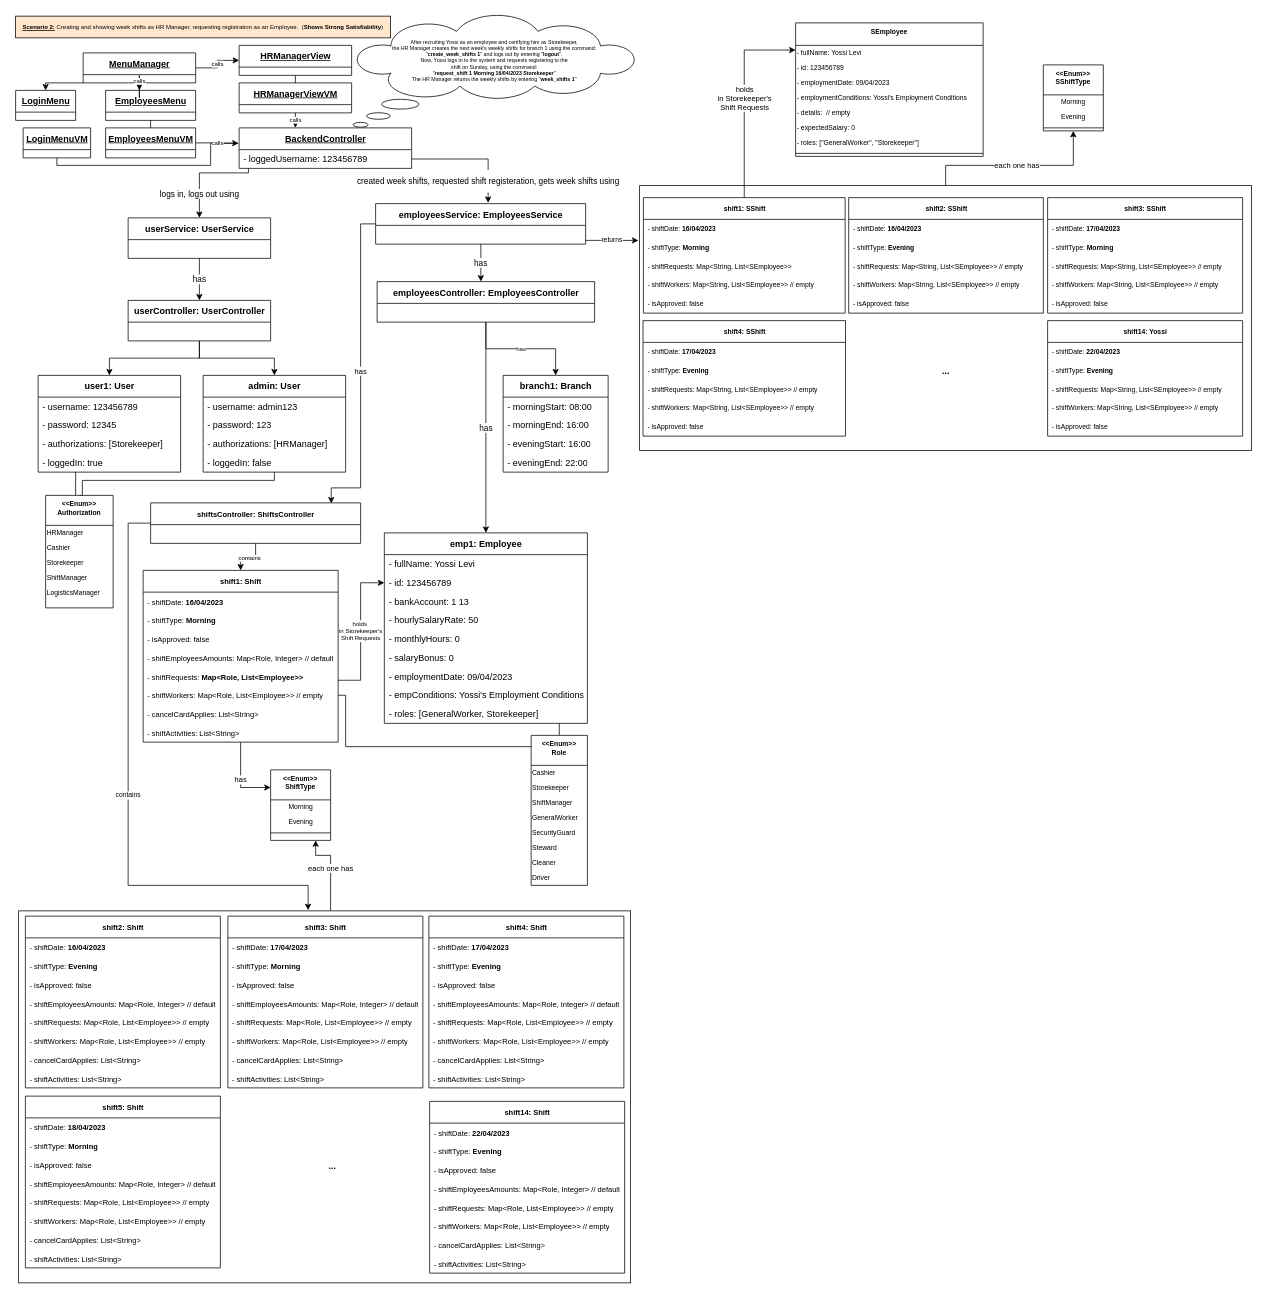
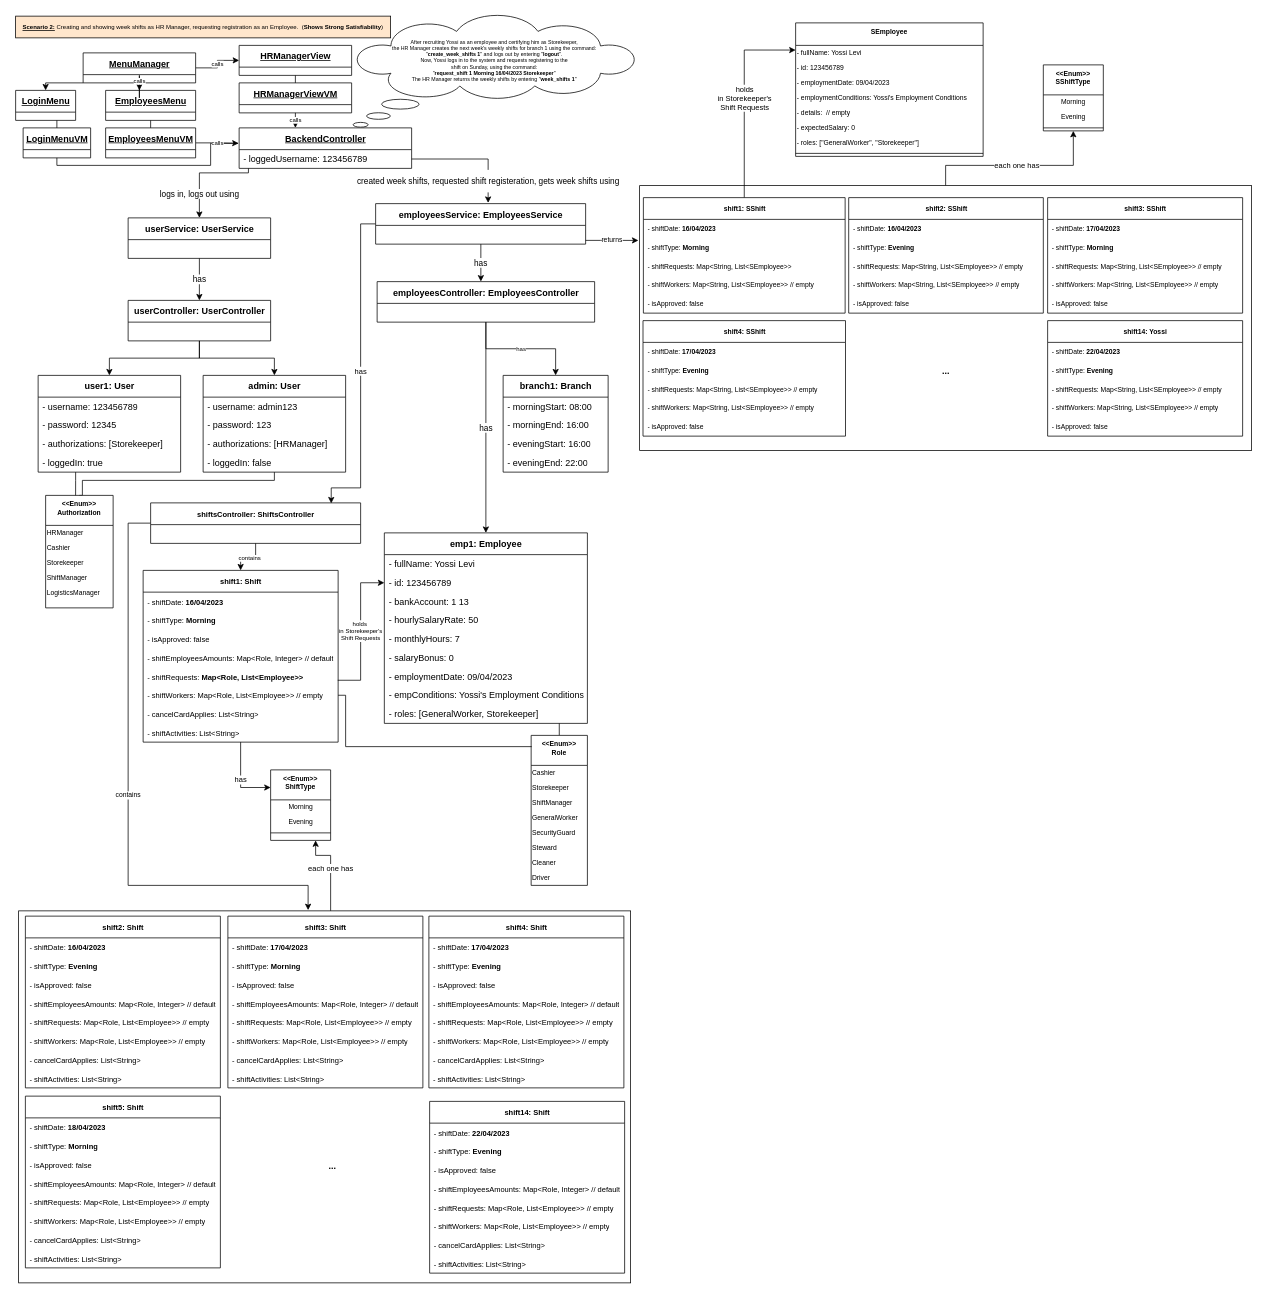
none -> (57, 125)
(427, 639) -> (427, 639)
